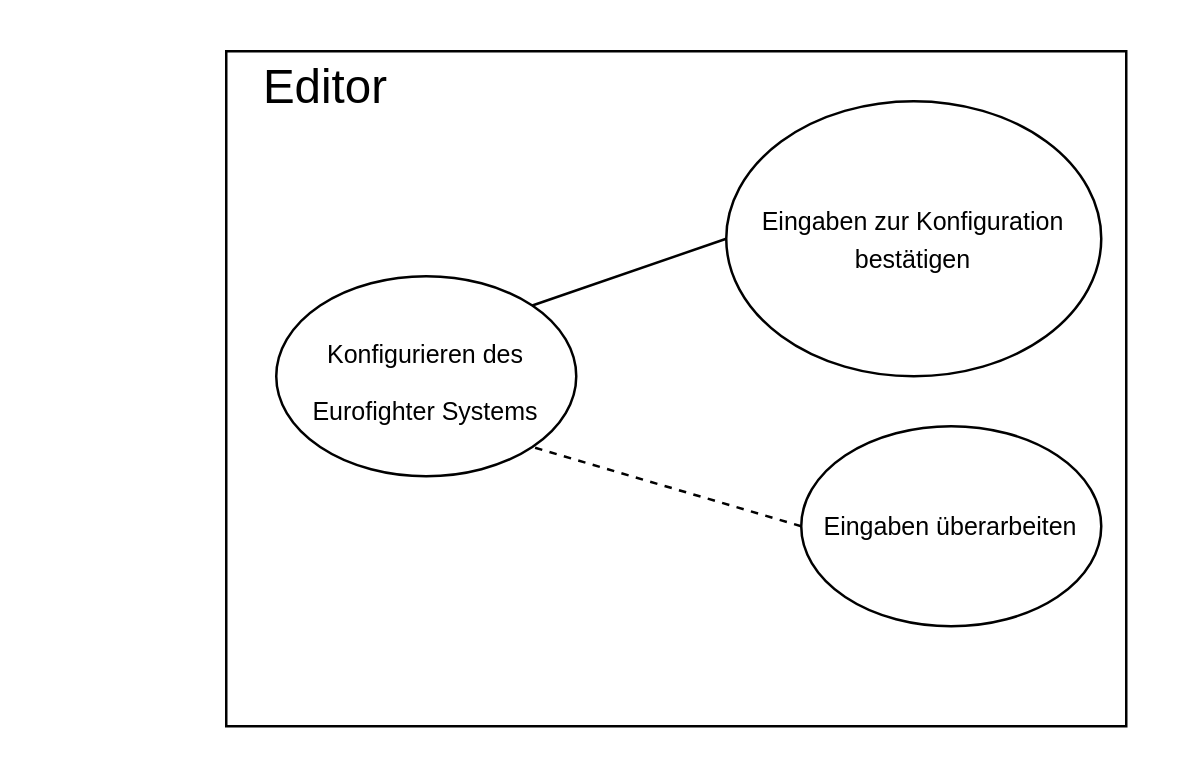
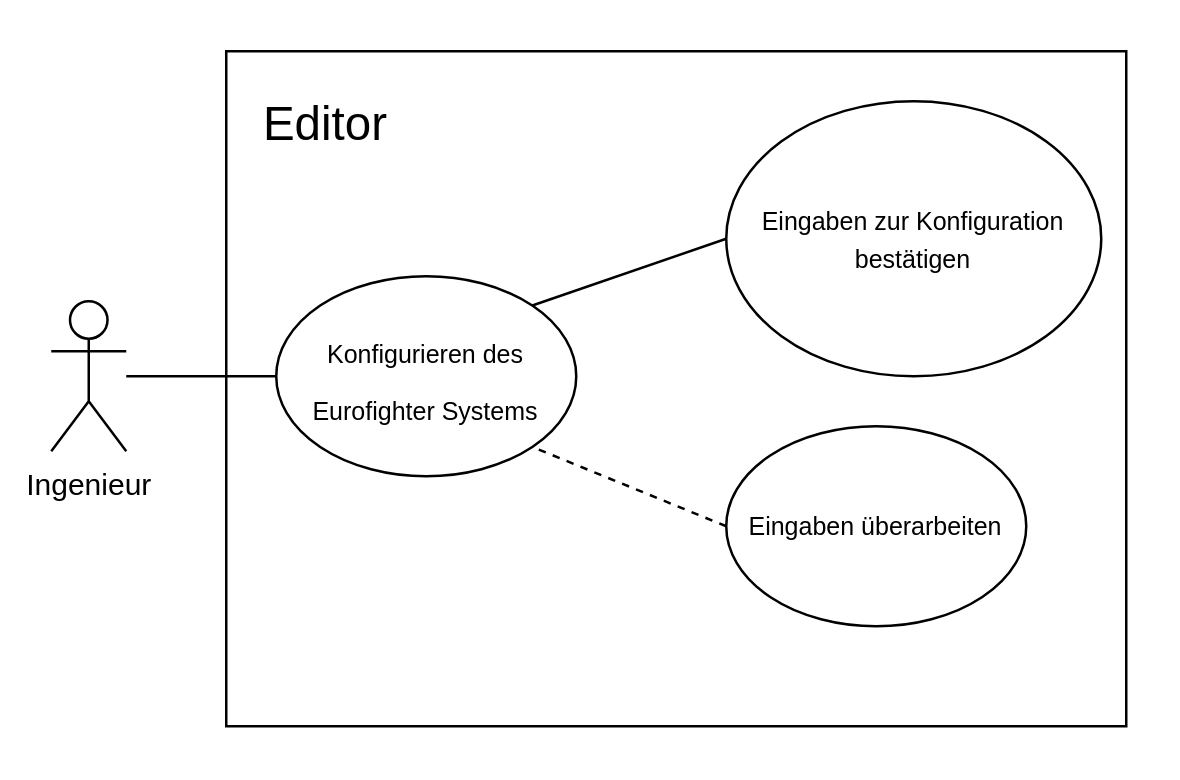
(326, 89) -> (326, 126)
none -> (89, 376)
none -> (201, 376)
(951, 526) -> (876, 526)
